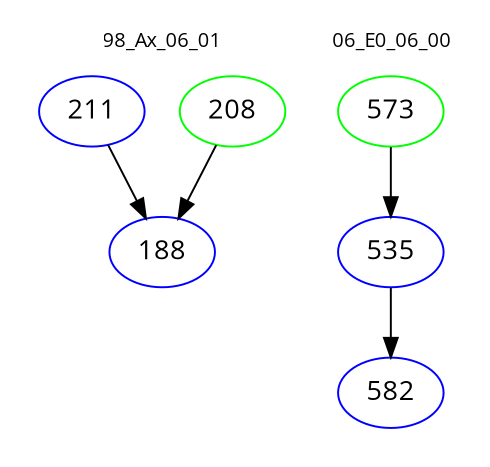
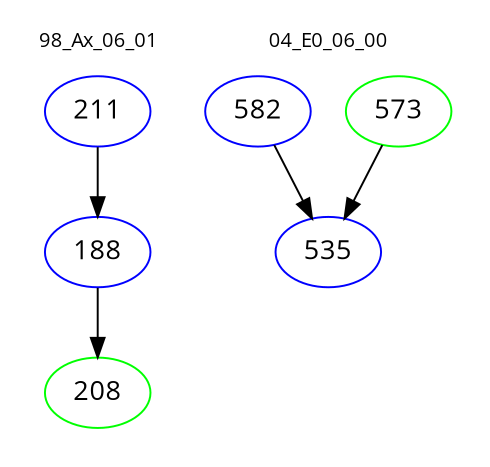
(392, 42) -> (328, 42)
(202, 173) -> (98, 313)
(391, 313) -> (289, 173)
